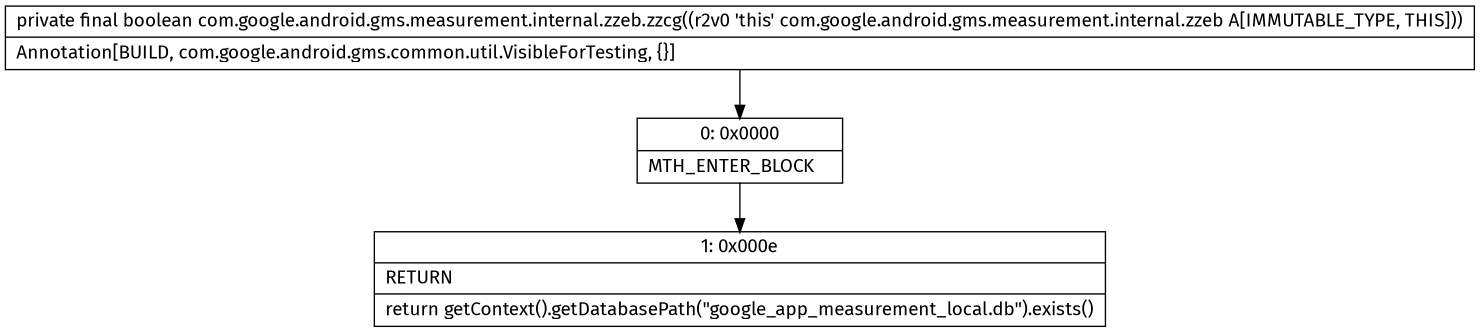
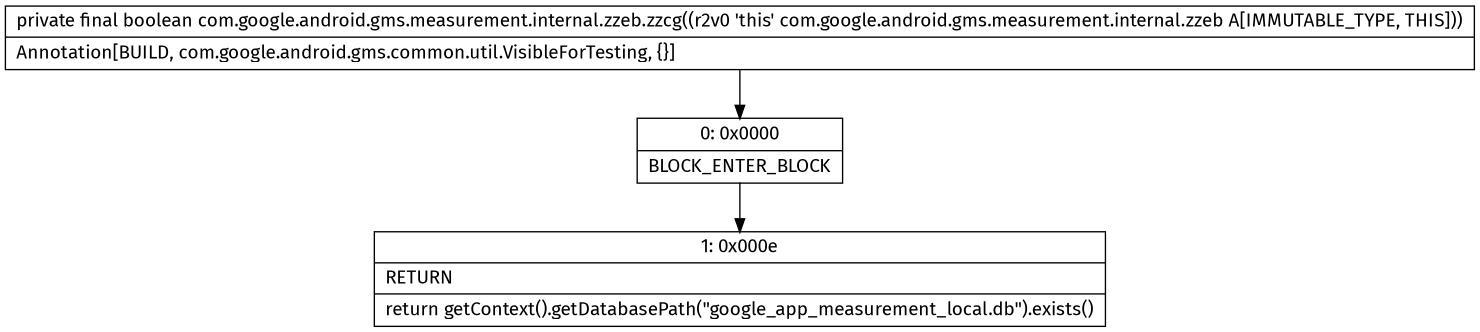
(732, 166) -> (740, 166)
